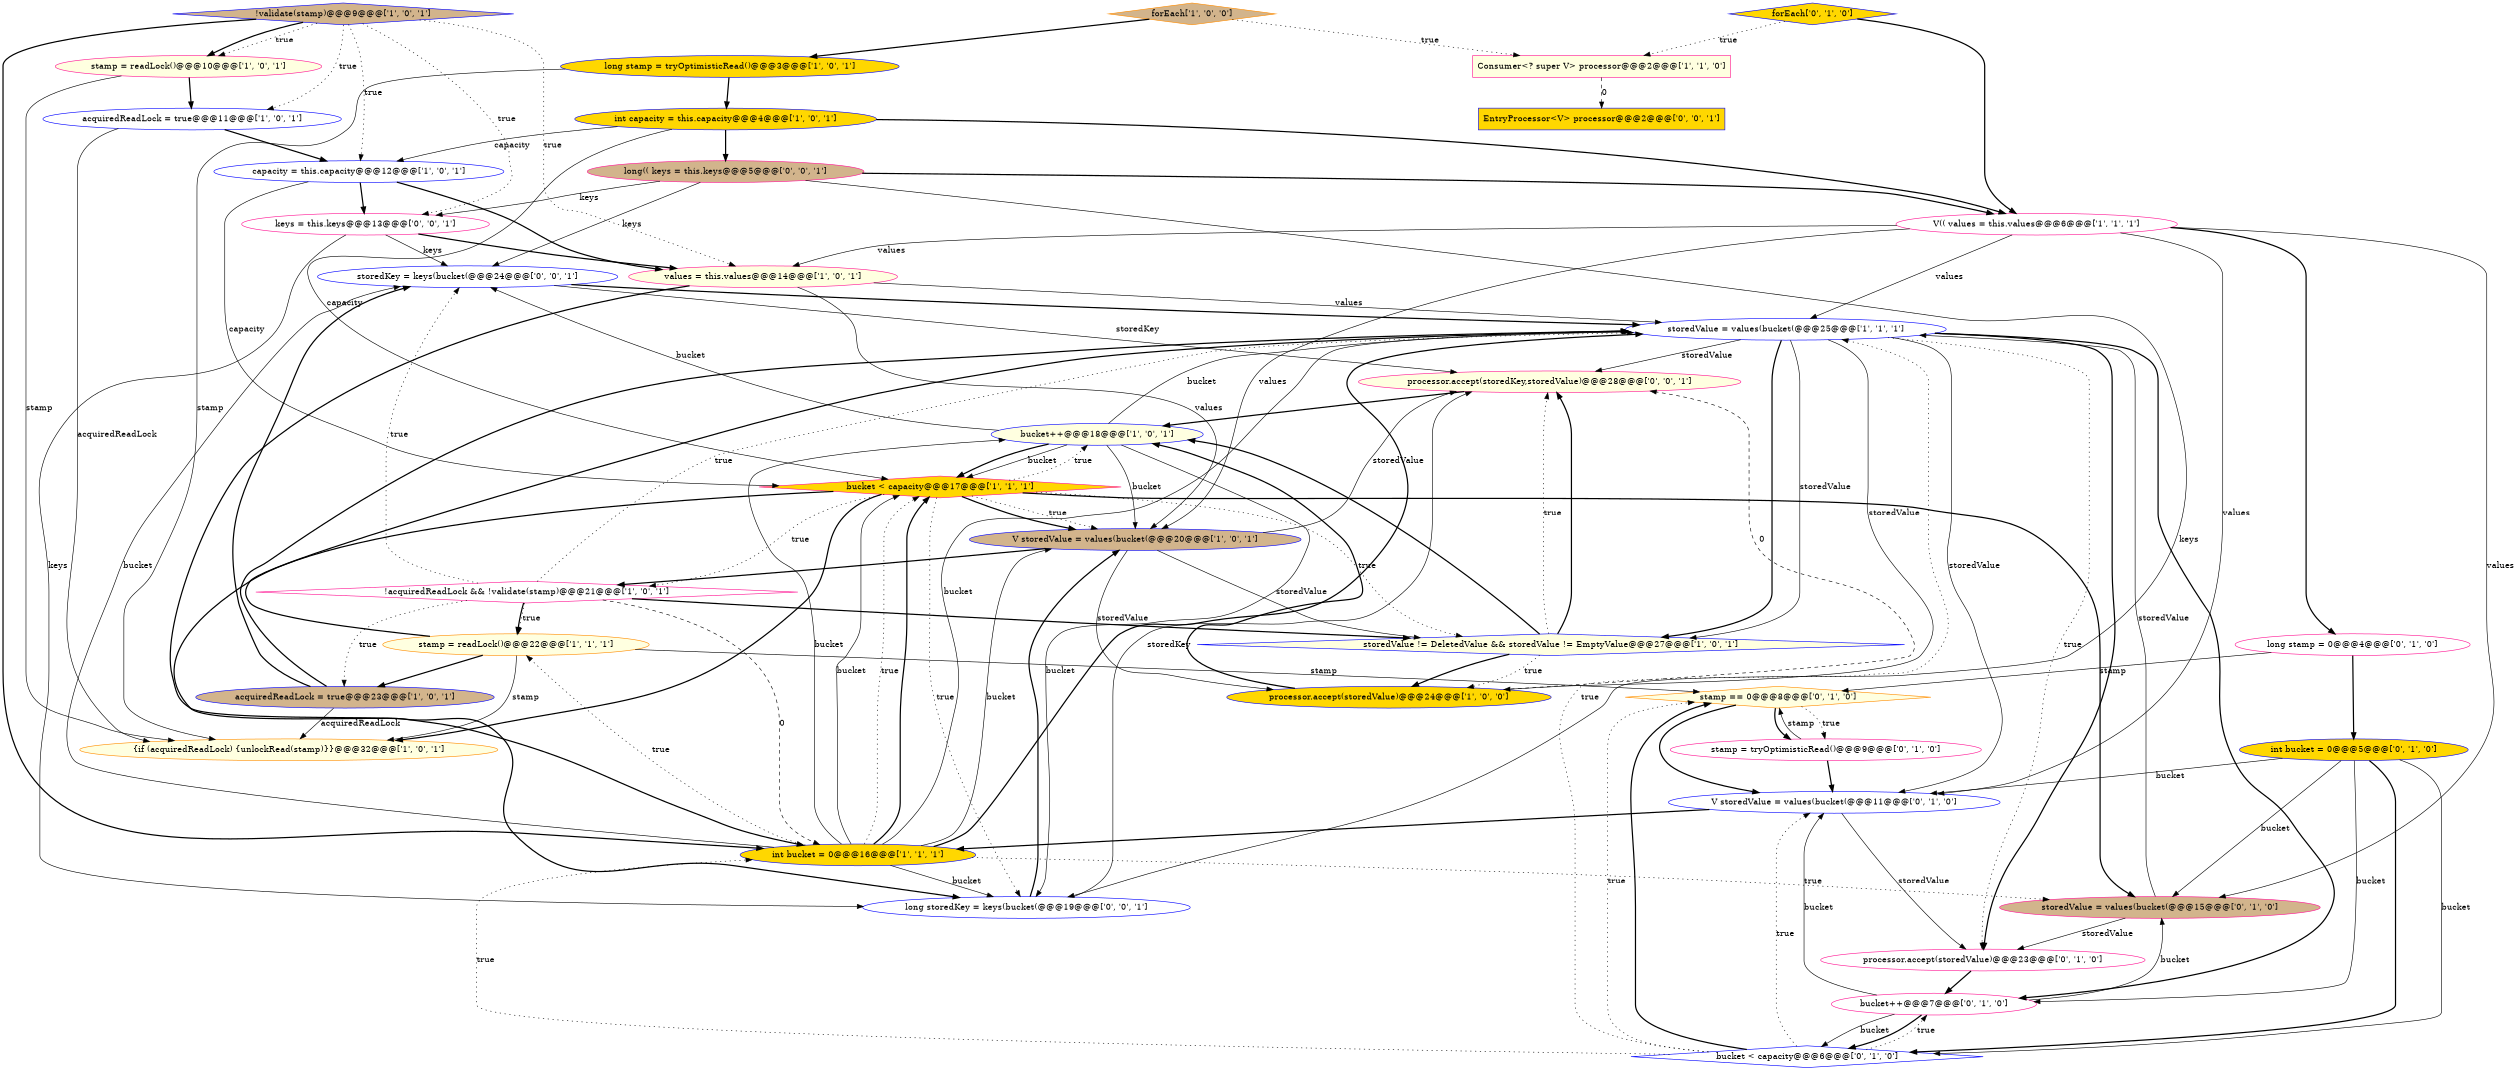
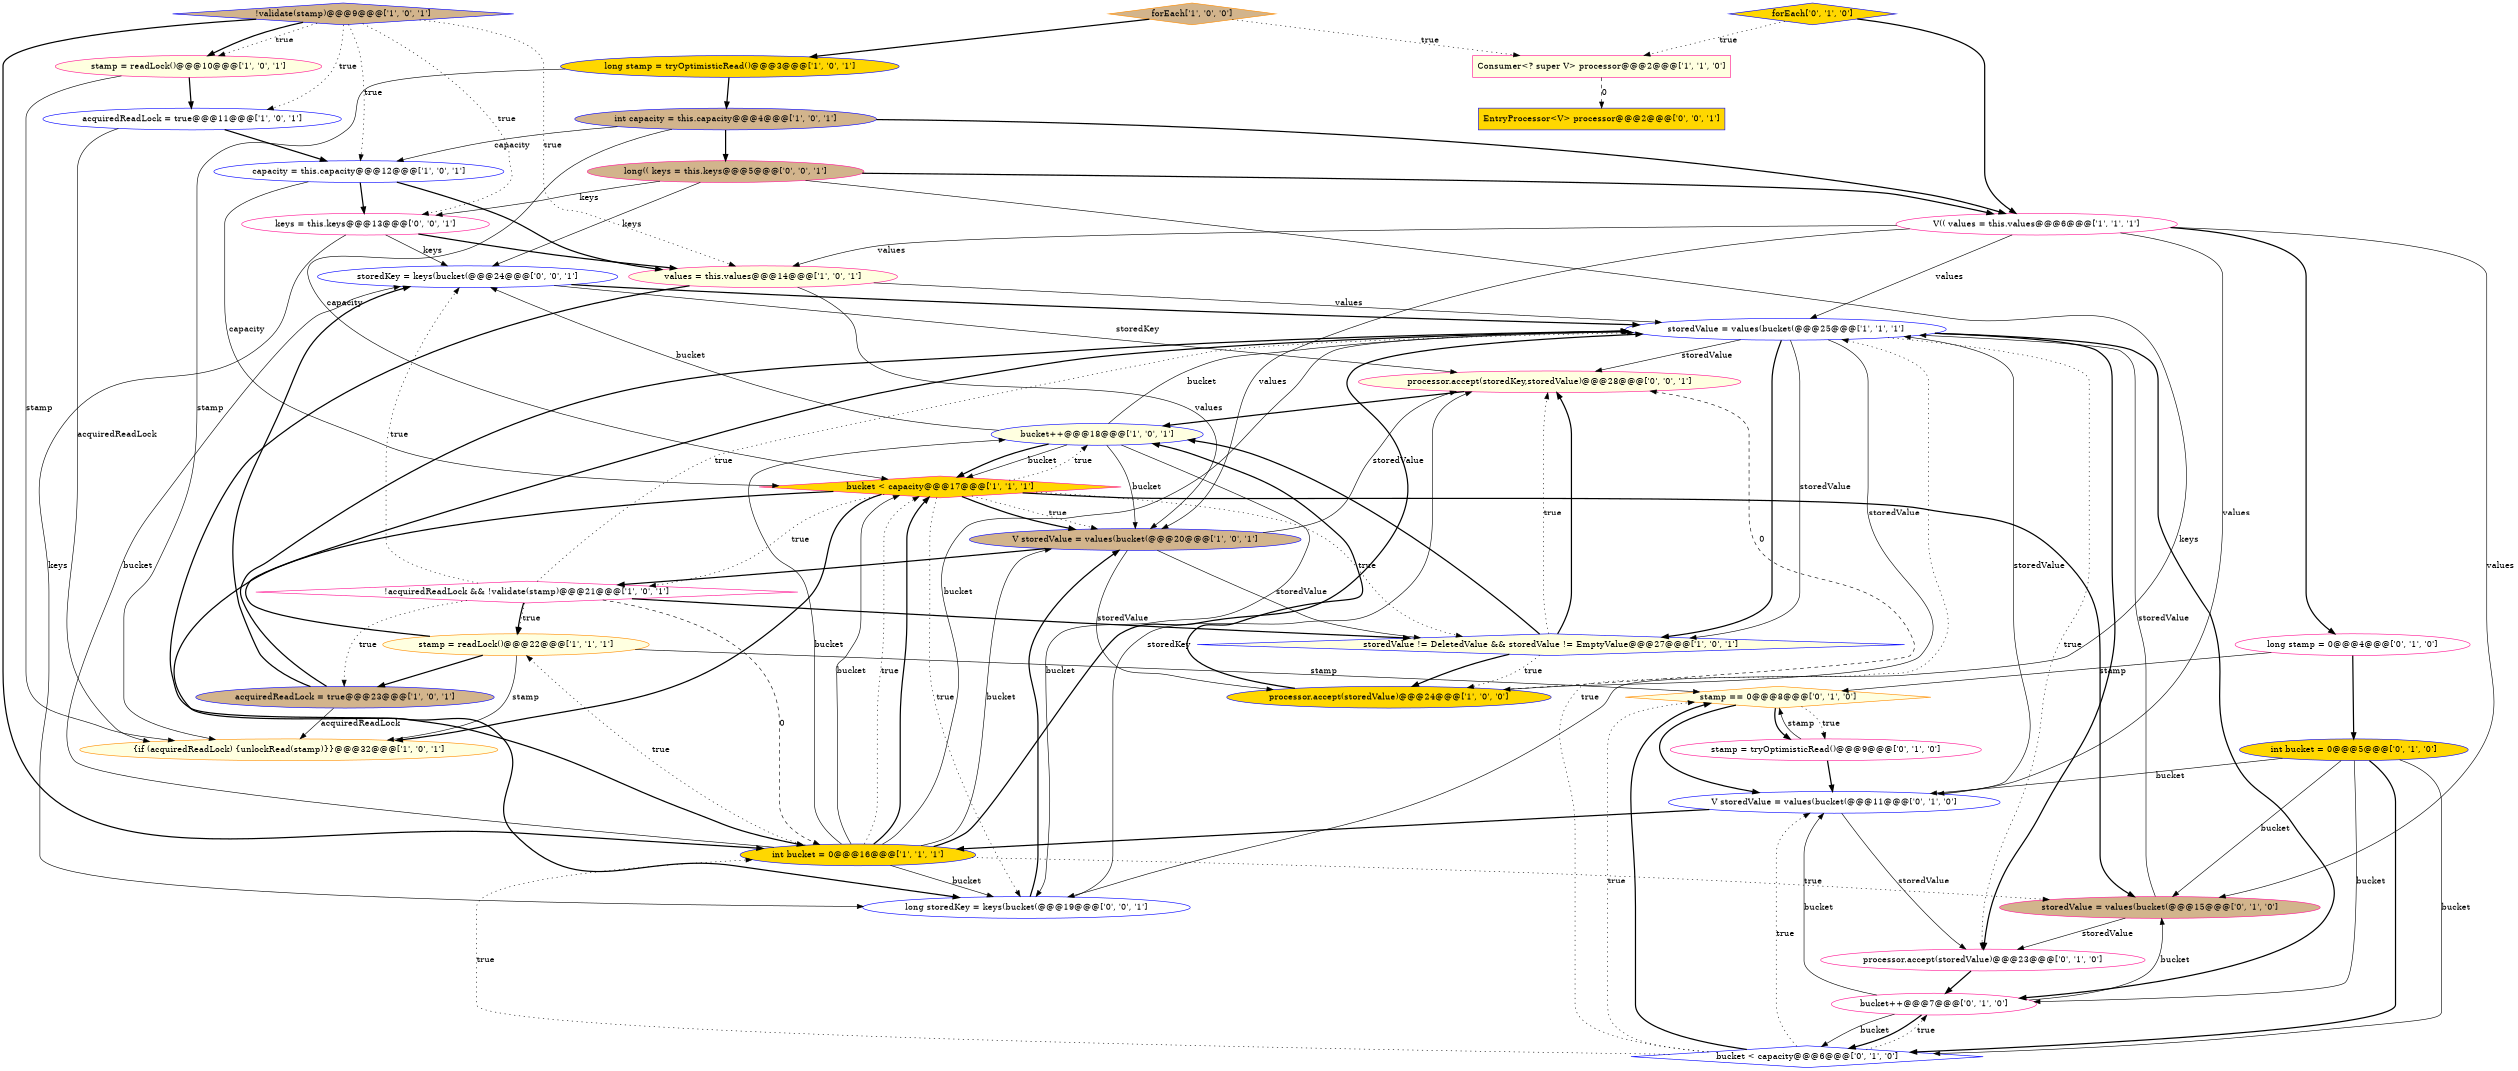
(726, 119) -> (726, 119)
(1952, 580) -> (2014, 559)
